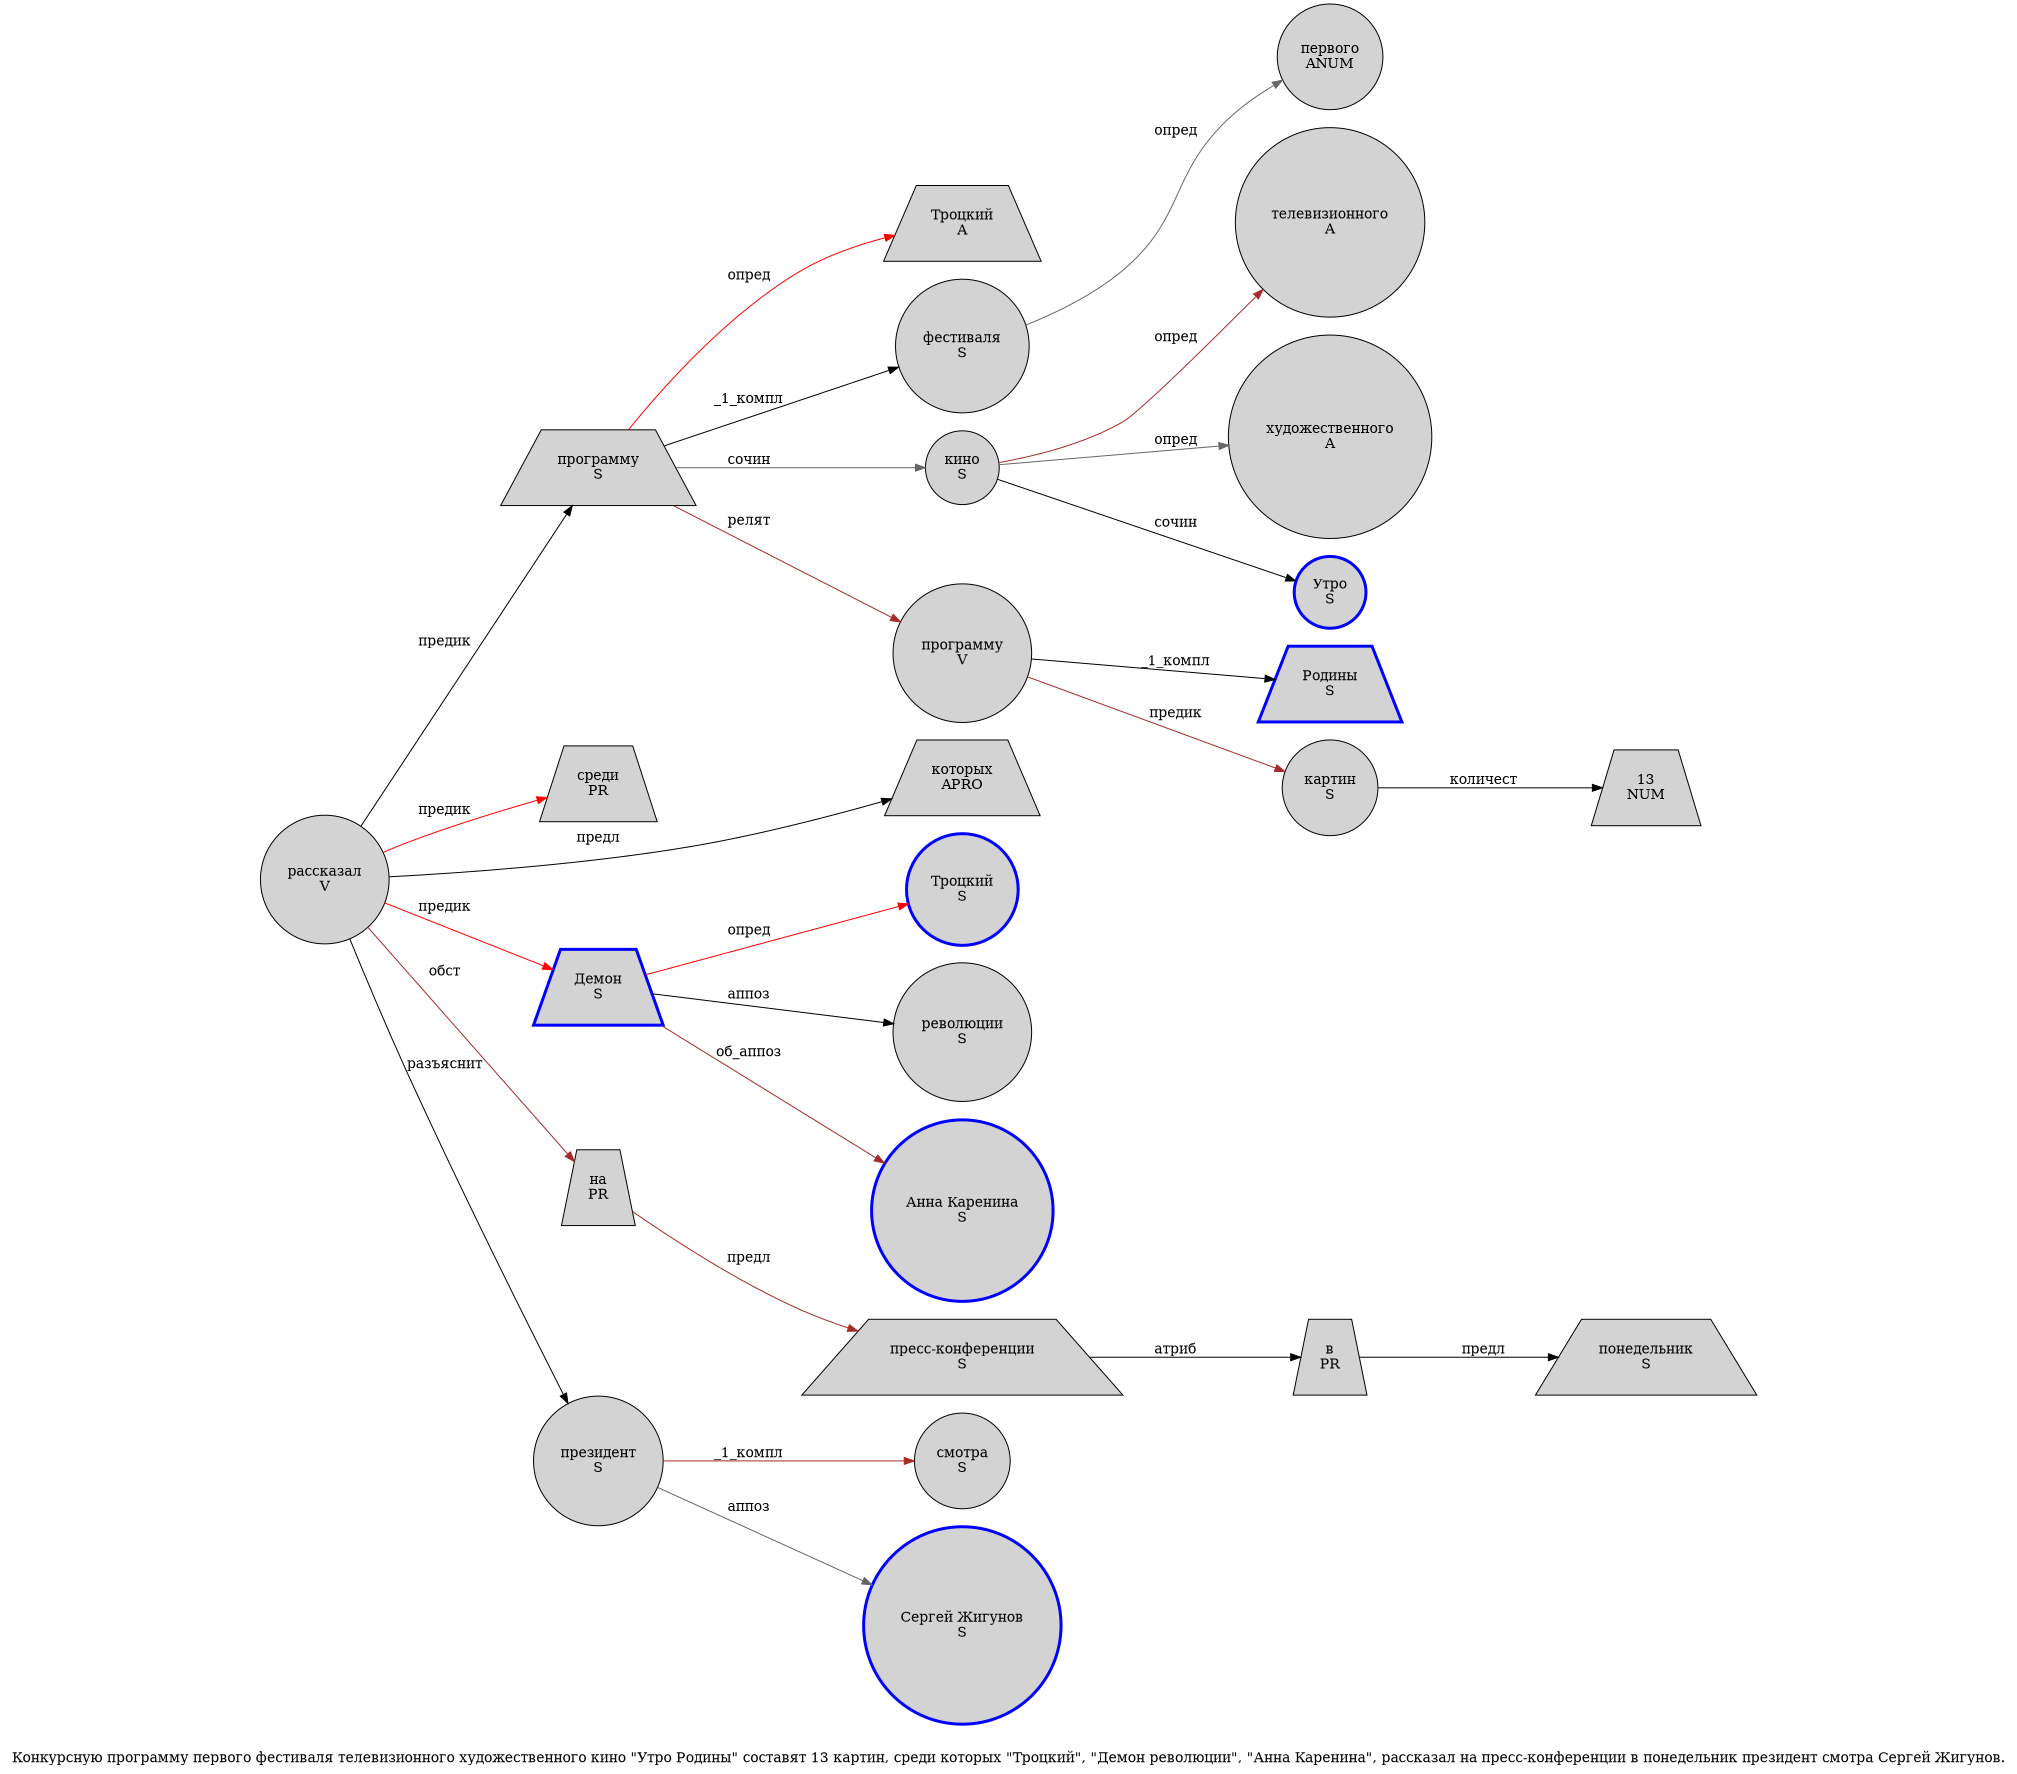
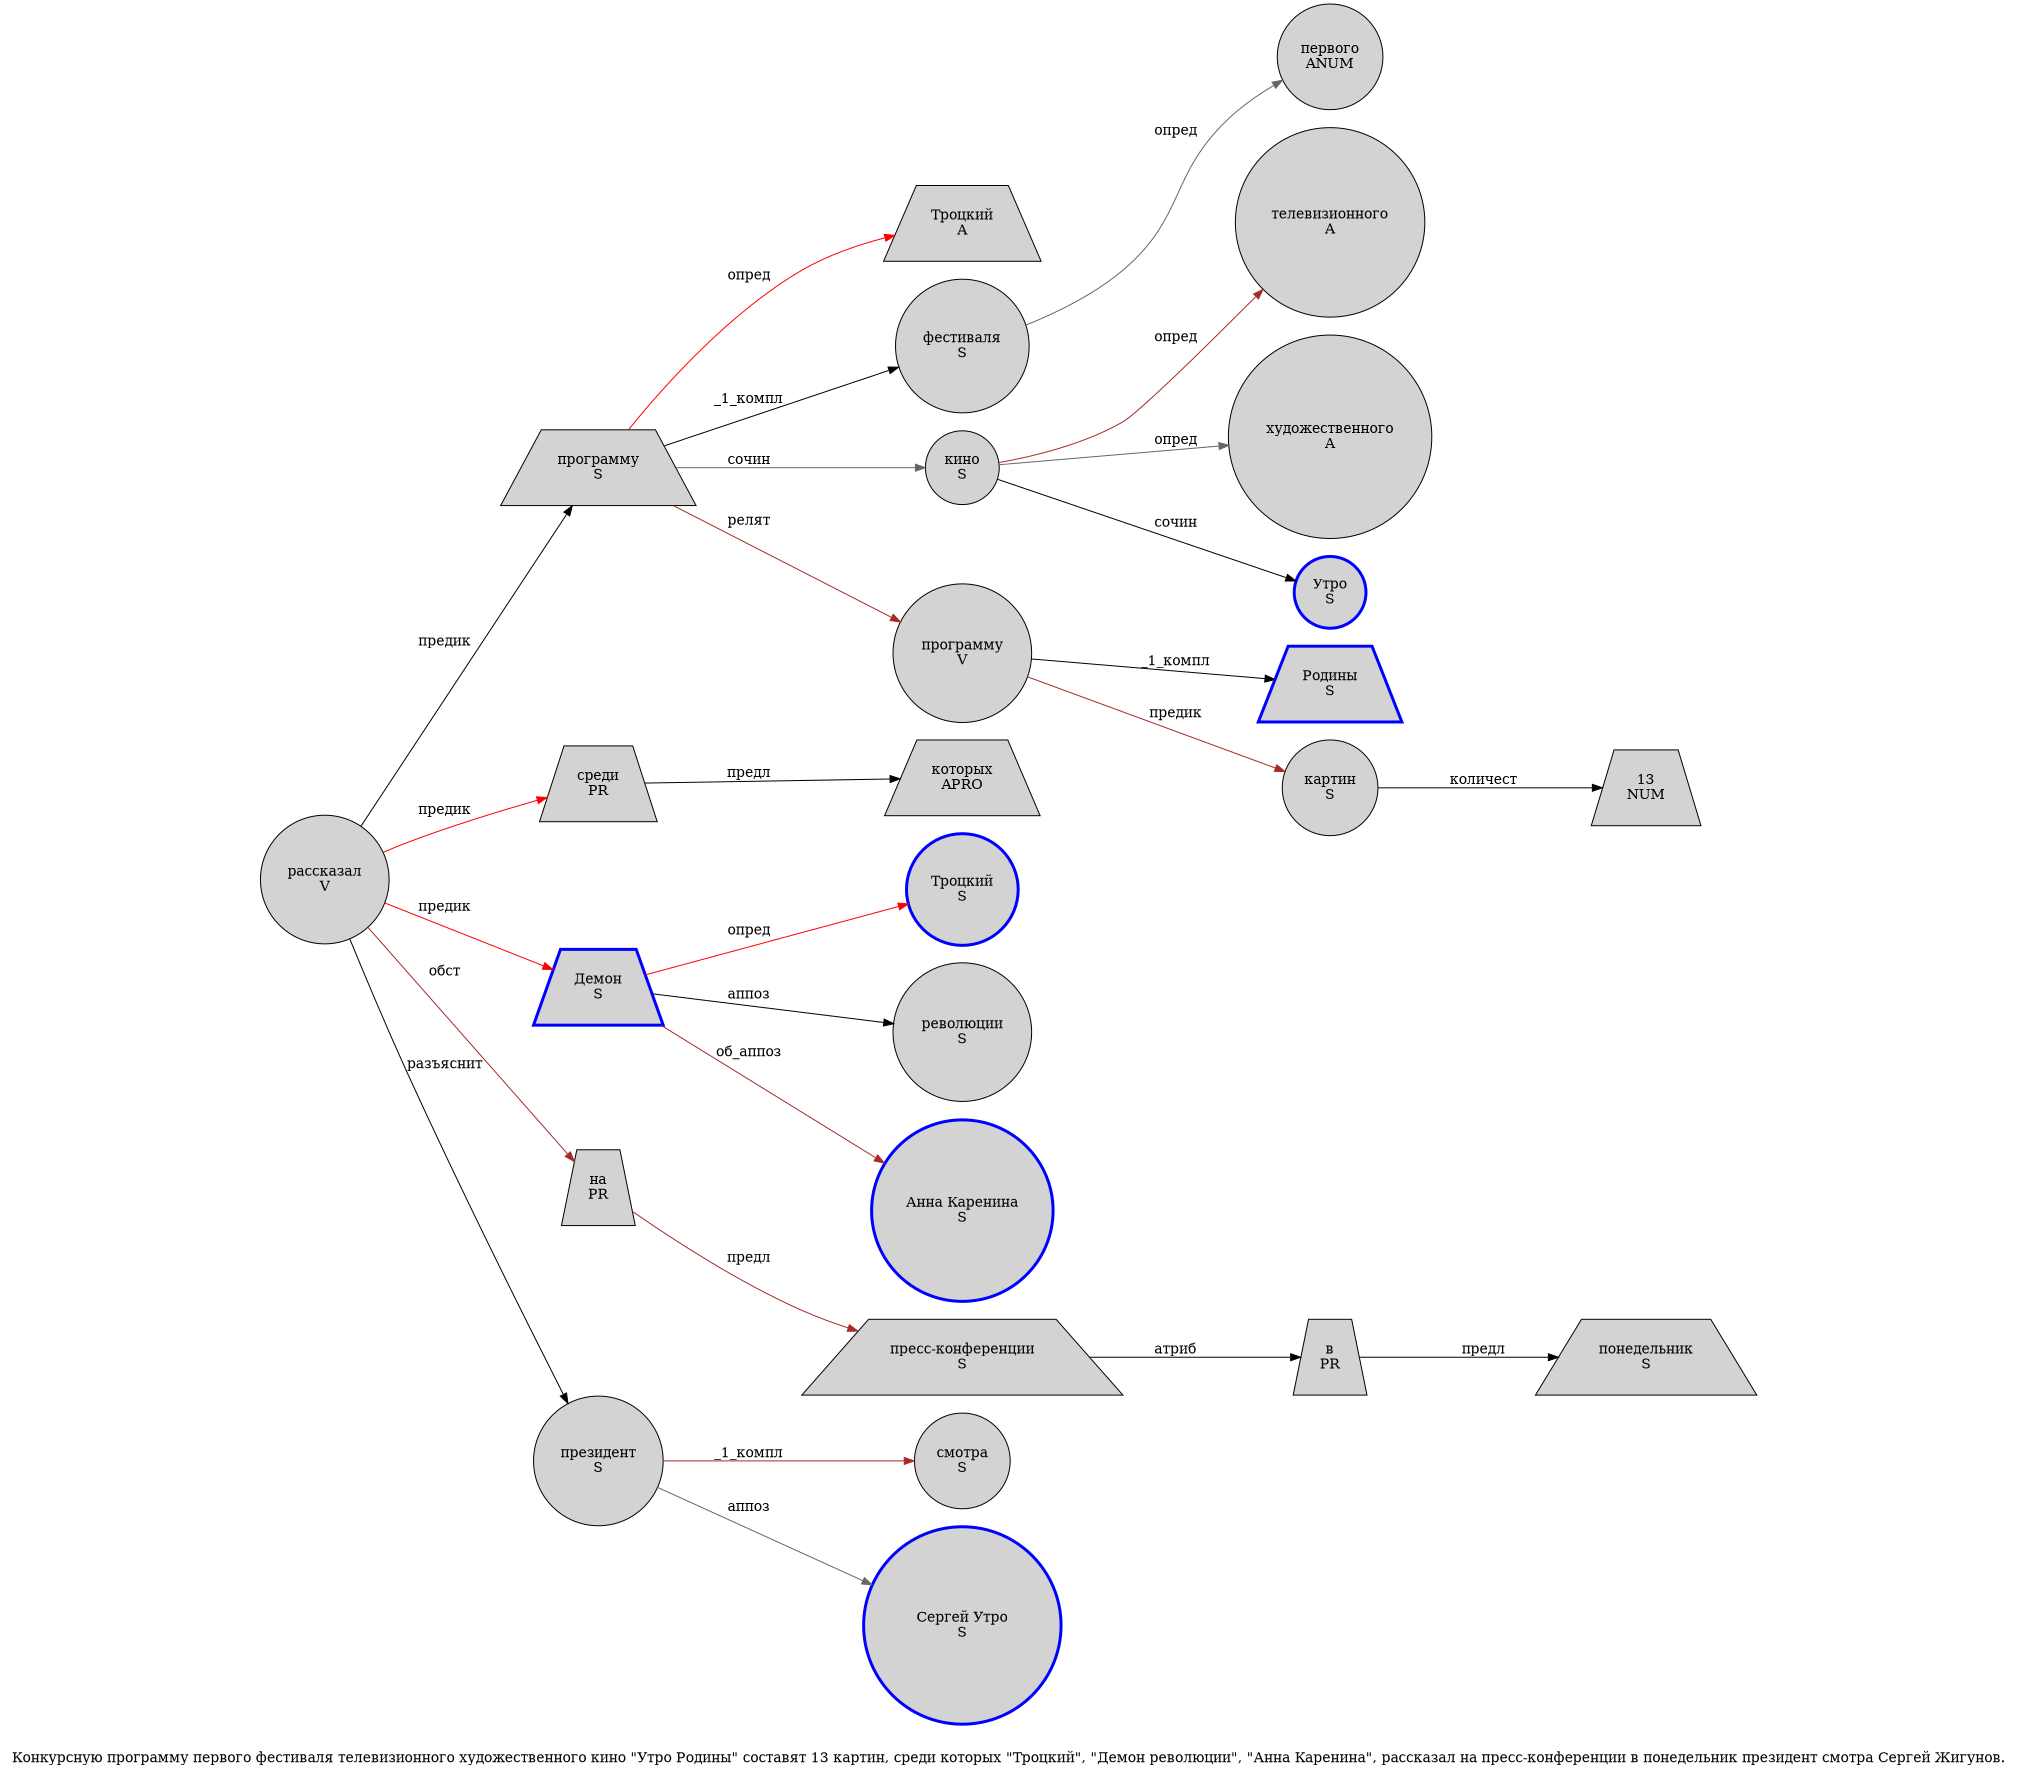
(638, 854) -> (767, 781)
(962, 1625) -> (962, 1625)
